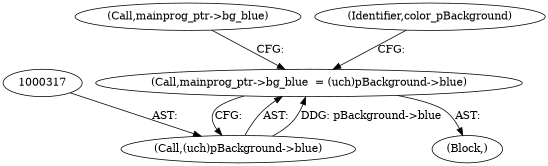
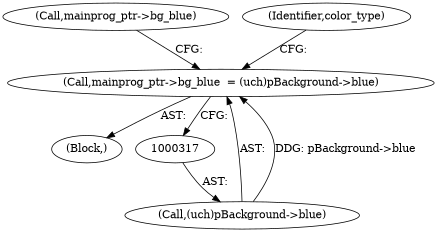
(430, 17) -> (327, 17)
(219, 106) -> (199, 113)
